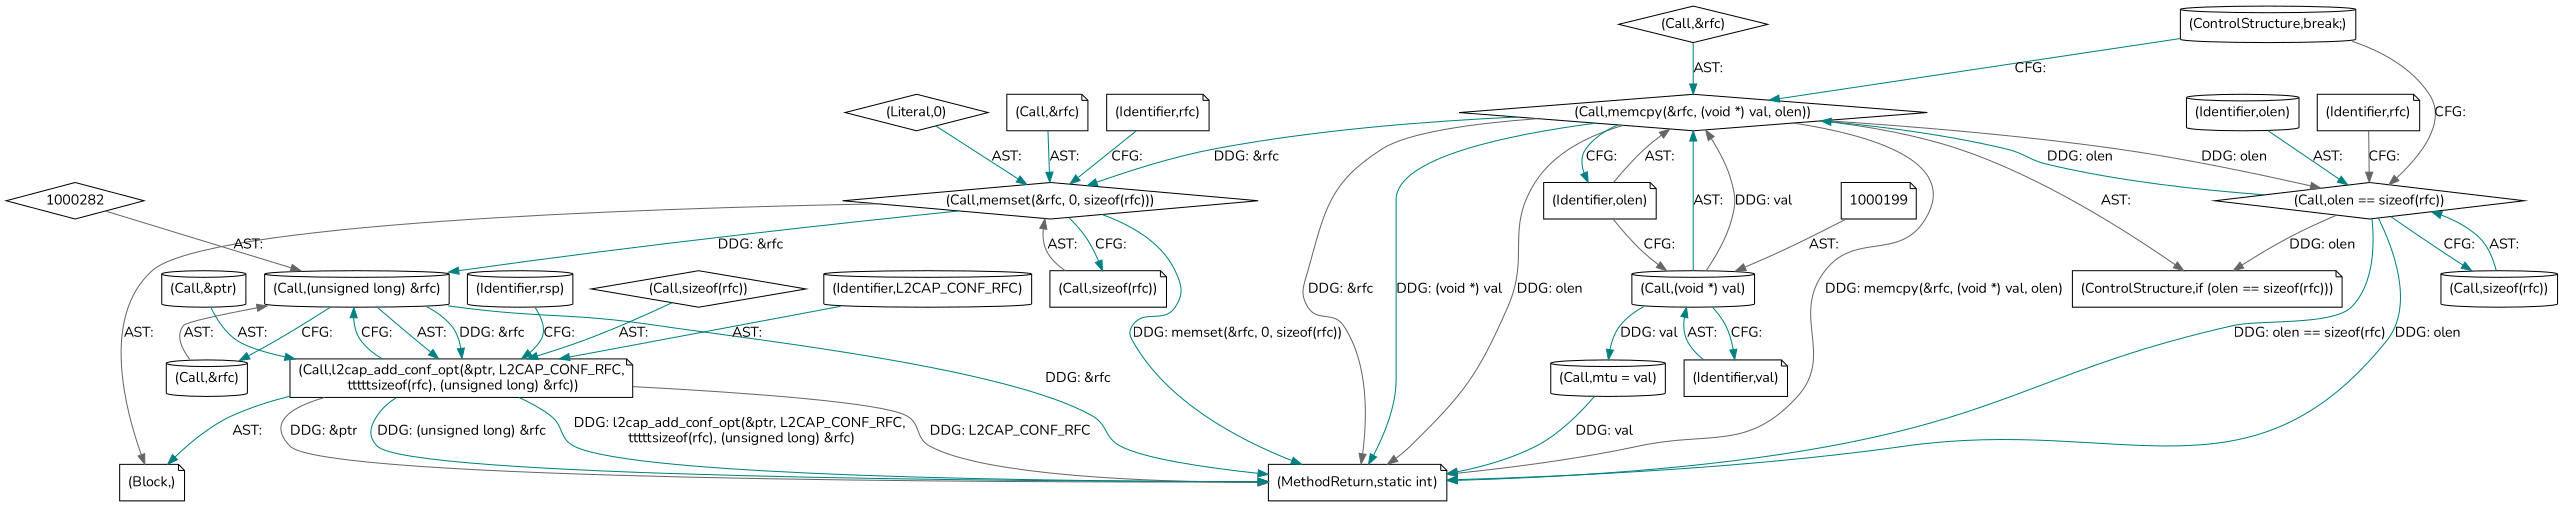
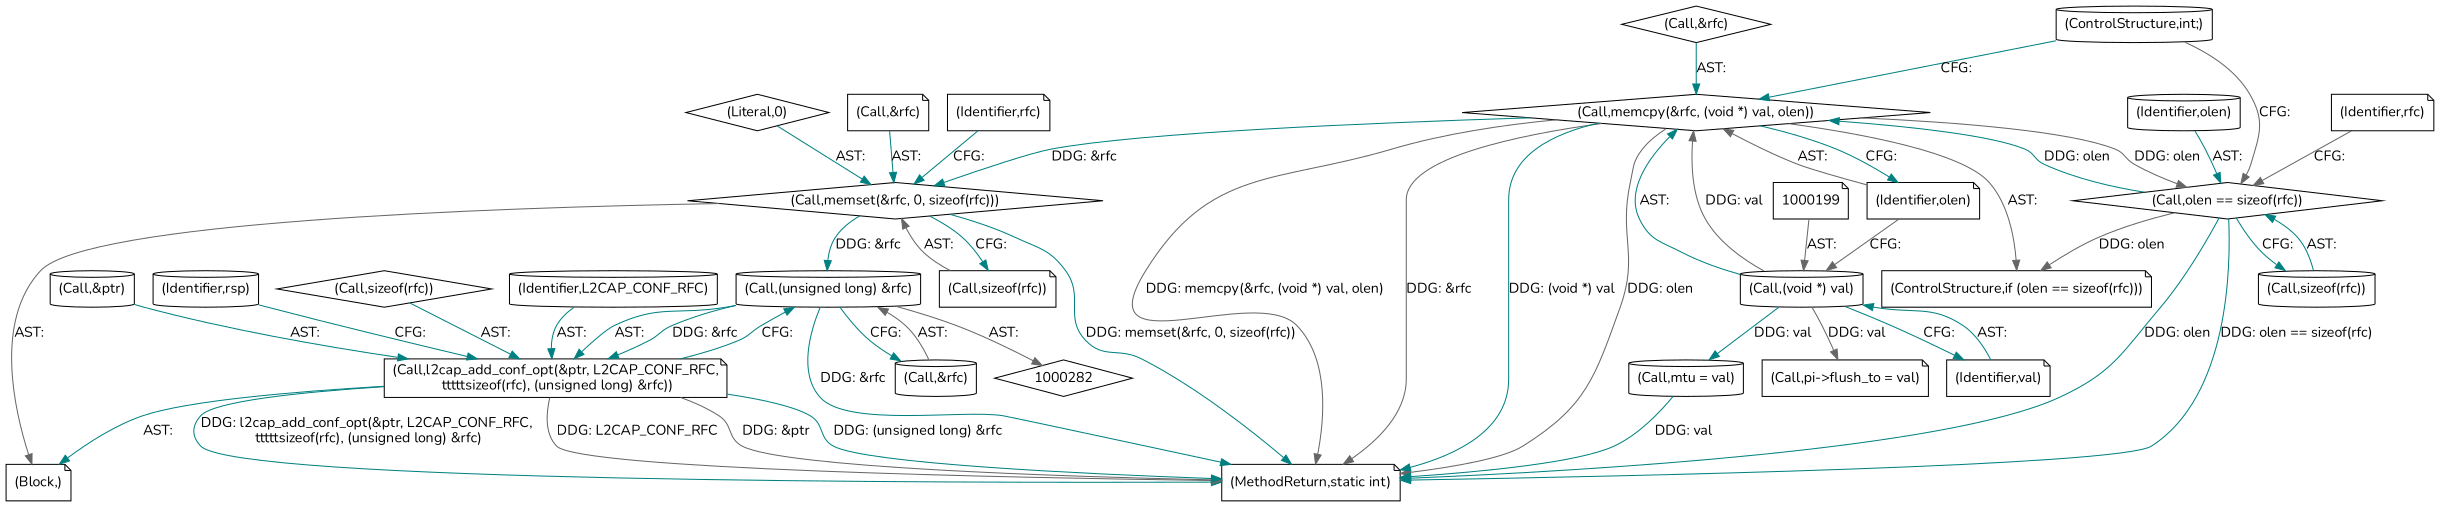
(2268, 24) -> (2134, 24)
(198, 239) -> (967, 330)
none -> (1845, 378)
